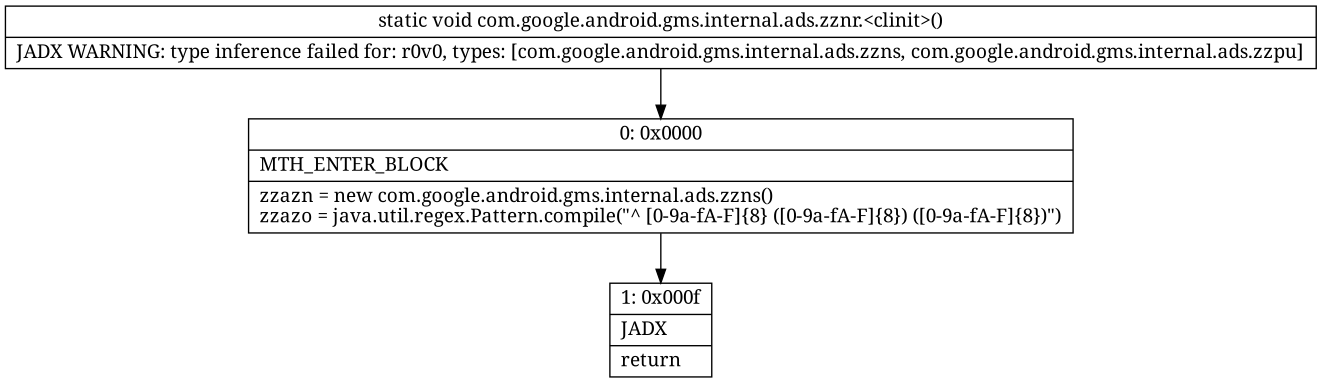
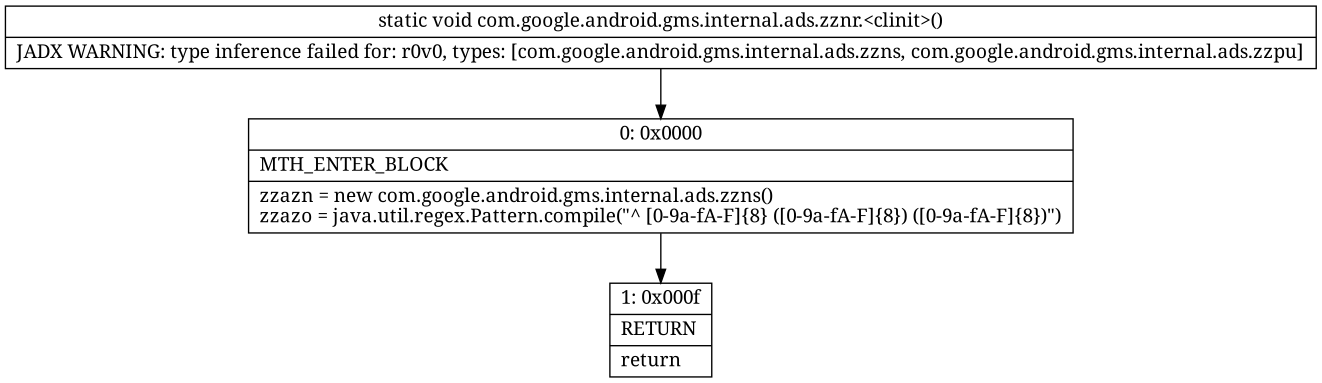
(644, 329) -> (659, 329)
